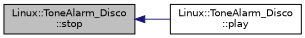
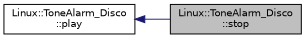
(158, 19) -> (158, 19)
